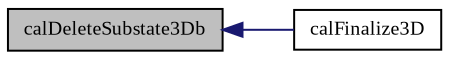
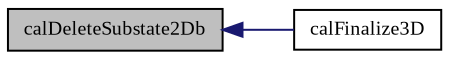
(115, 30) -> (115, 30)
